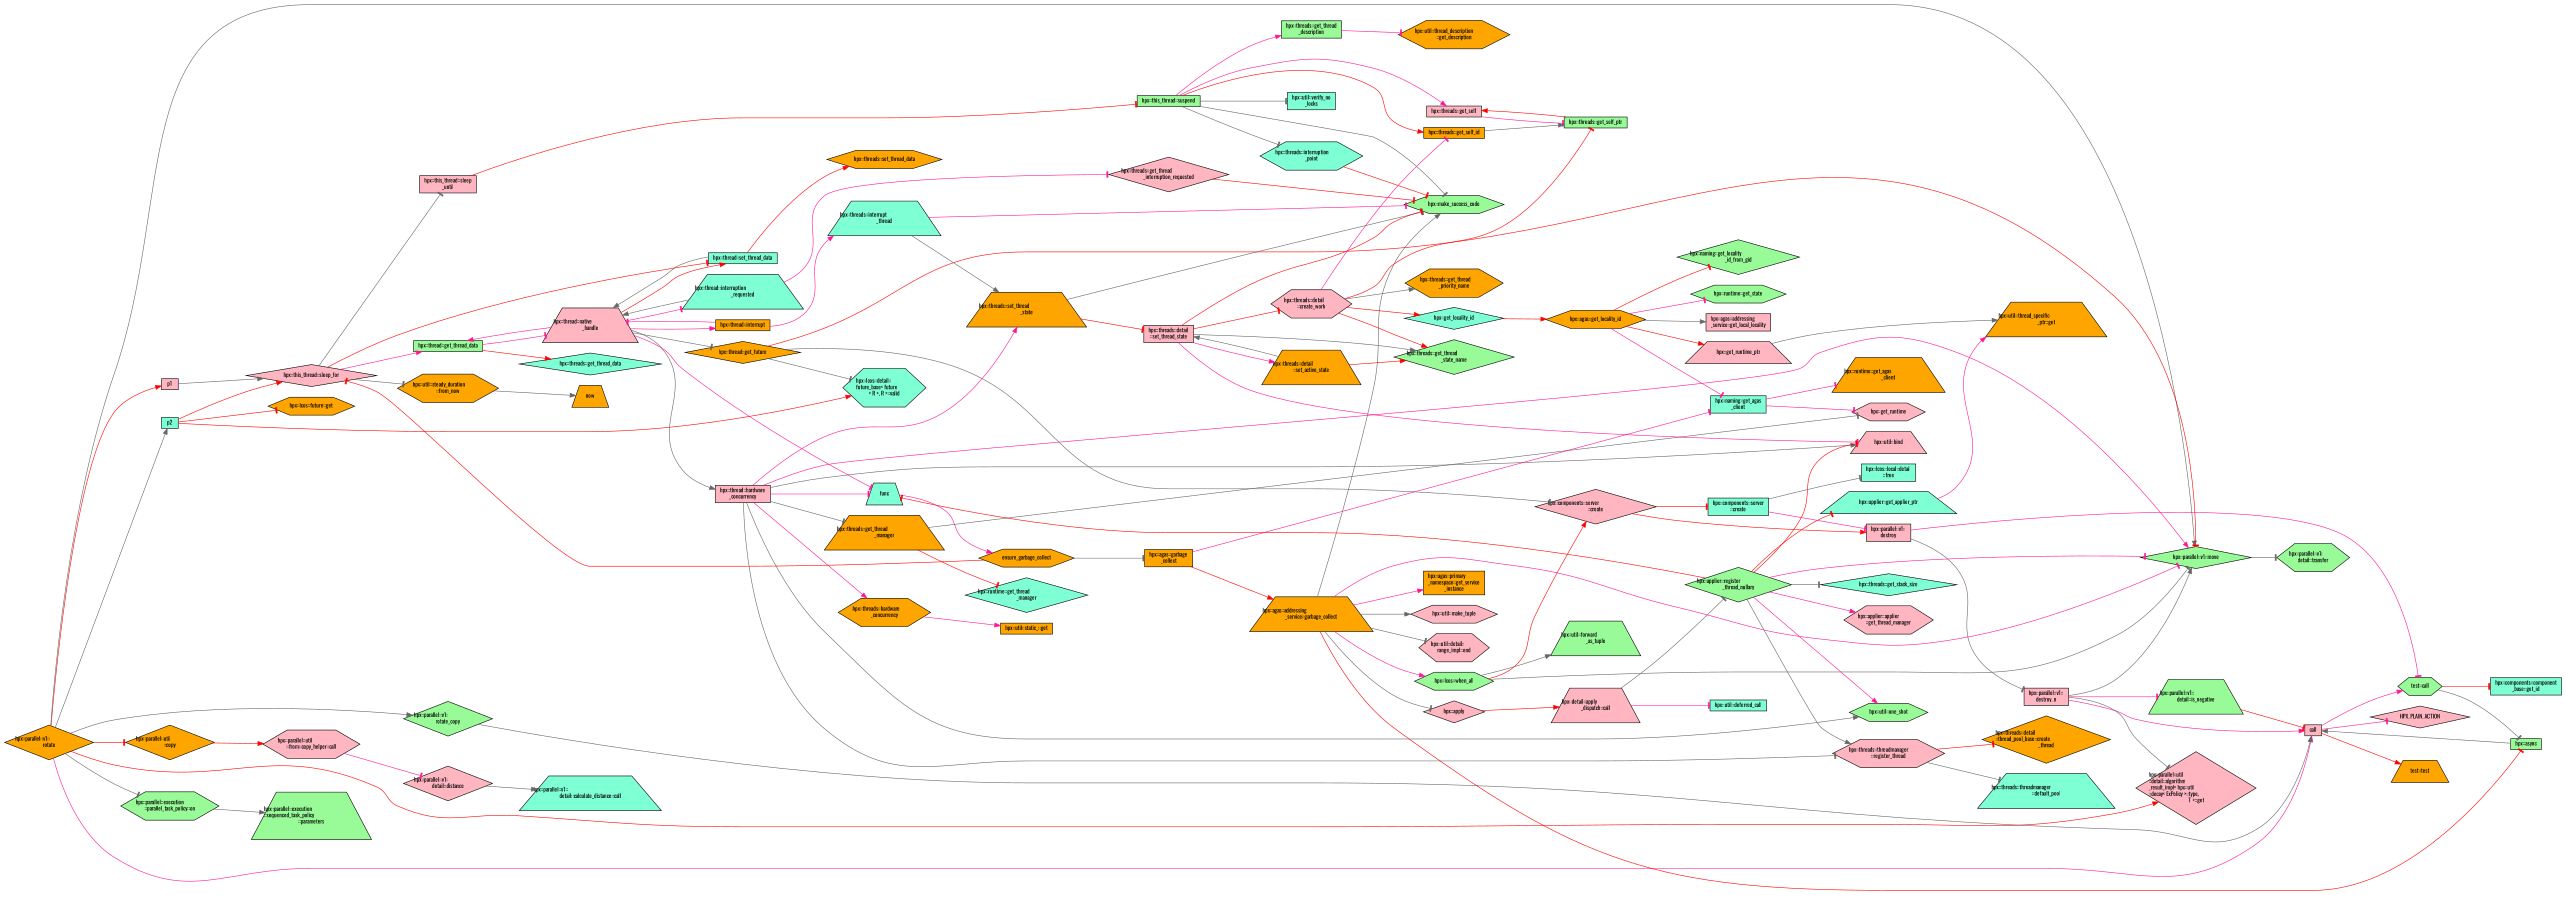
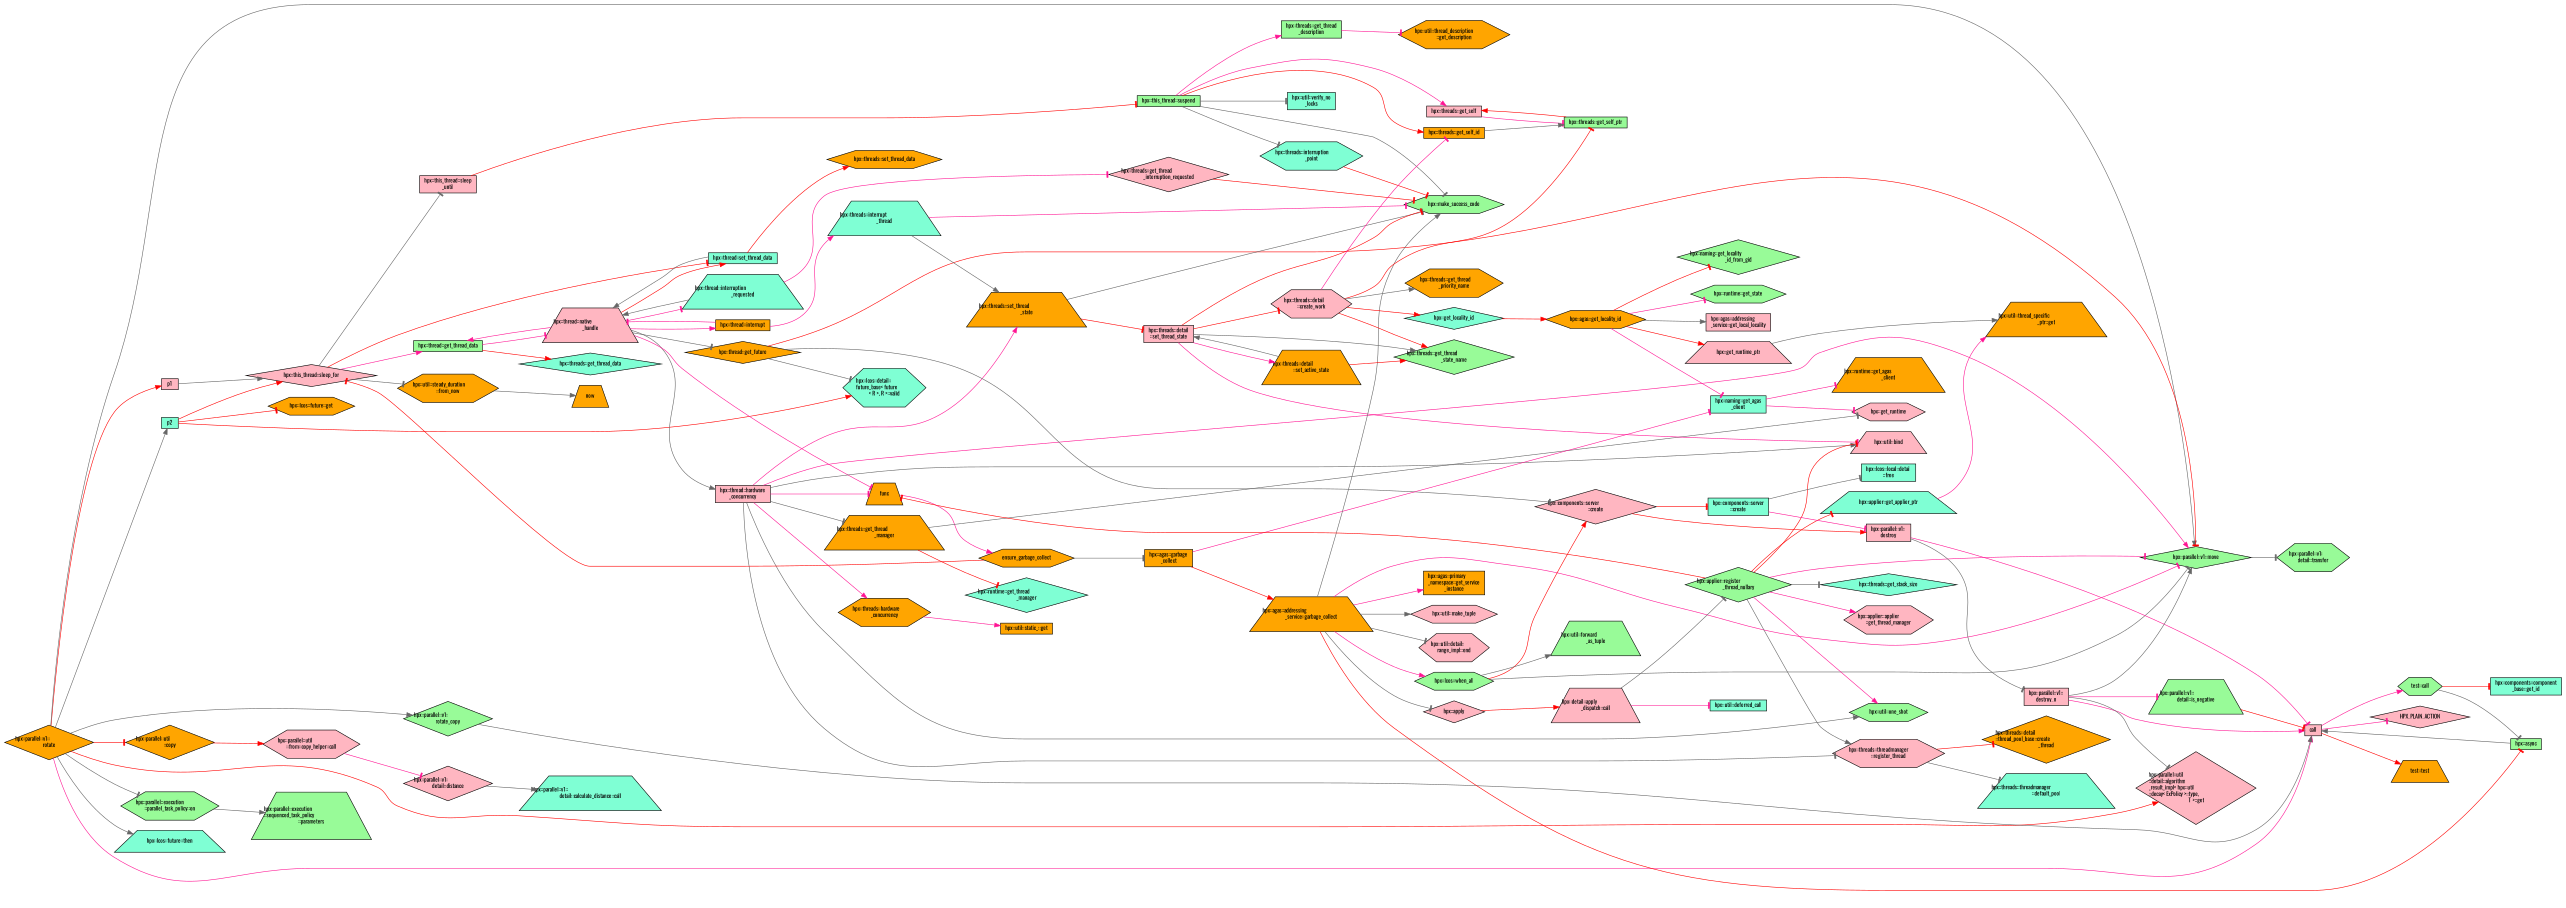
(884, 494) -> (884, 494)
(2210, 513) -> (2121, 606)
none -> (170, 841)
